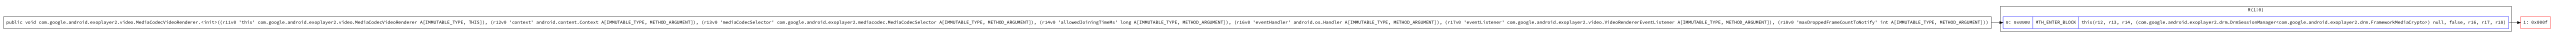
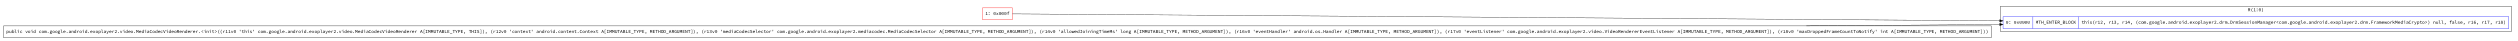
(2513, 23) -> (1506, 17)
